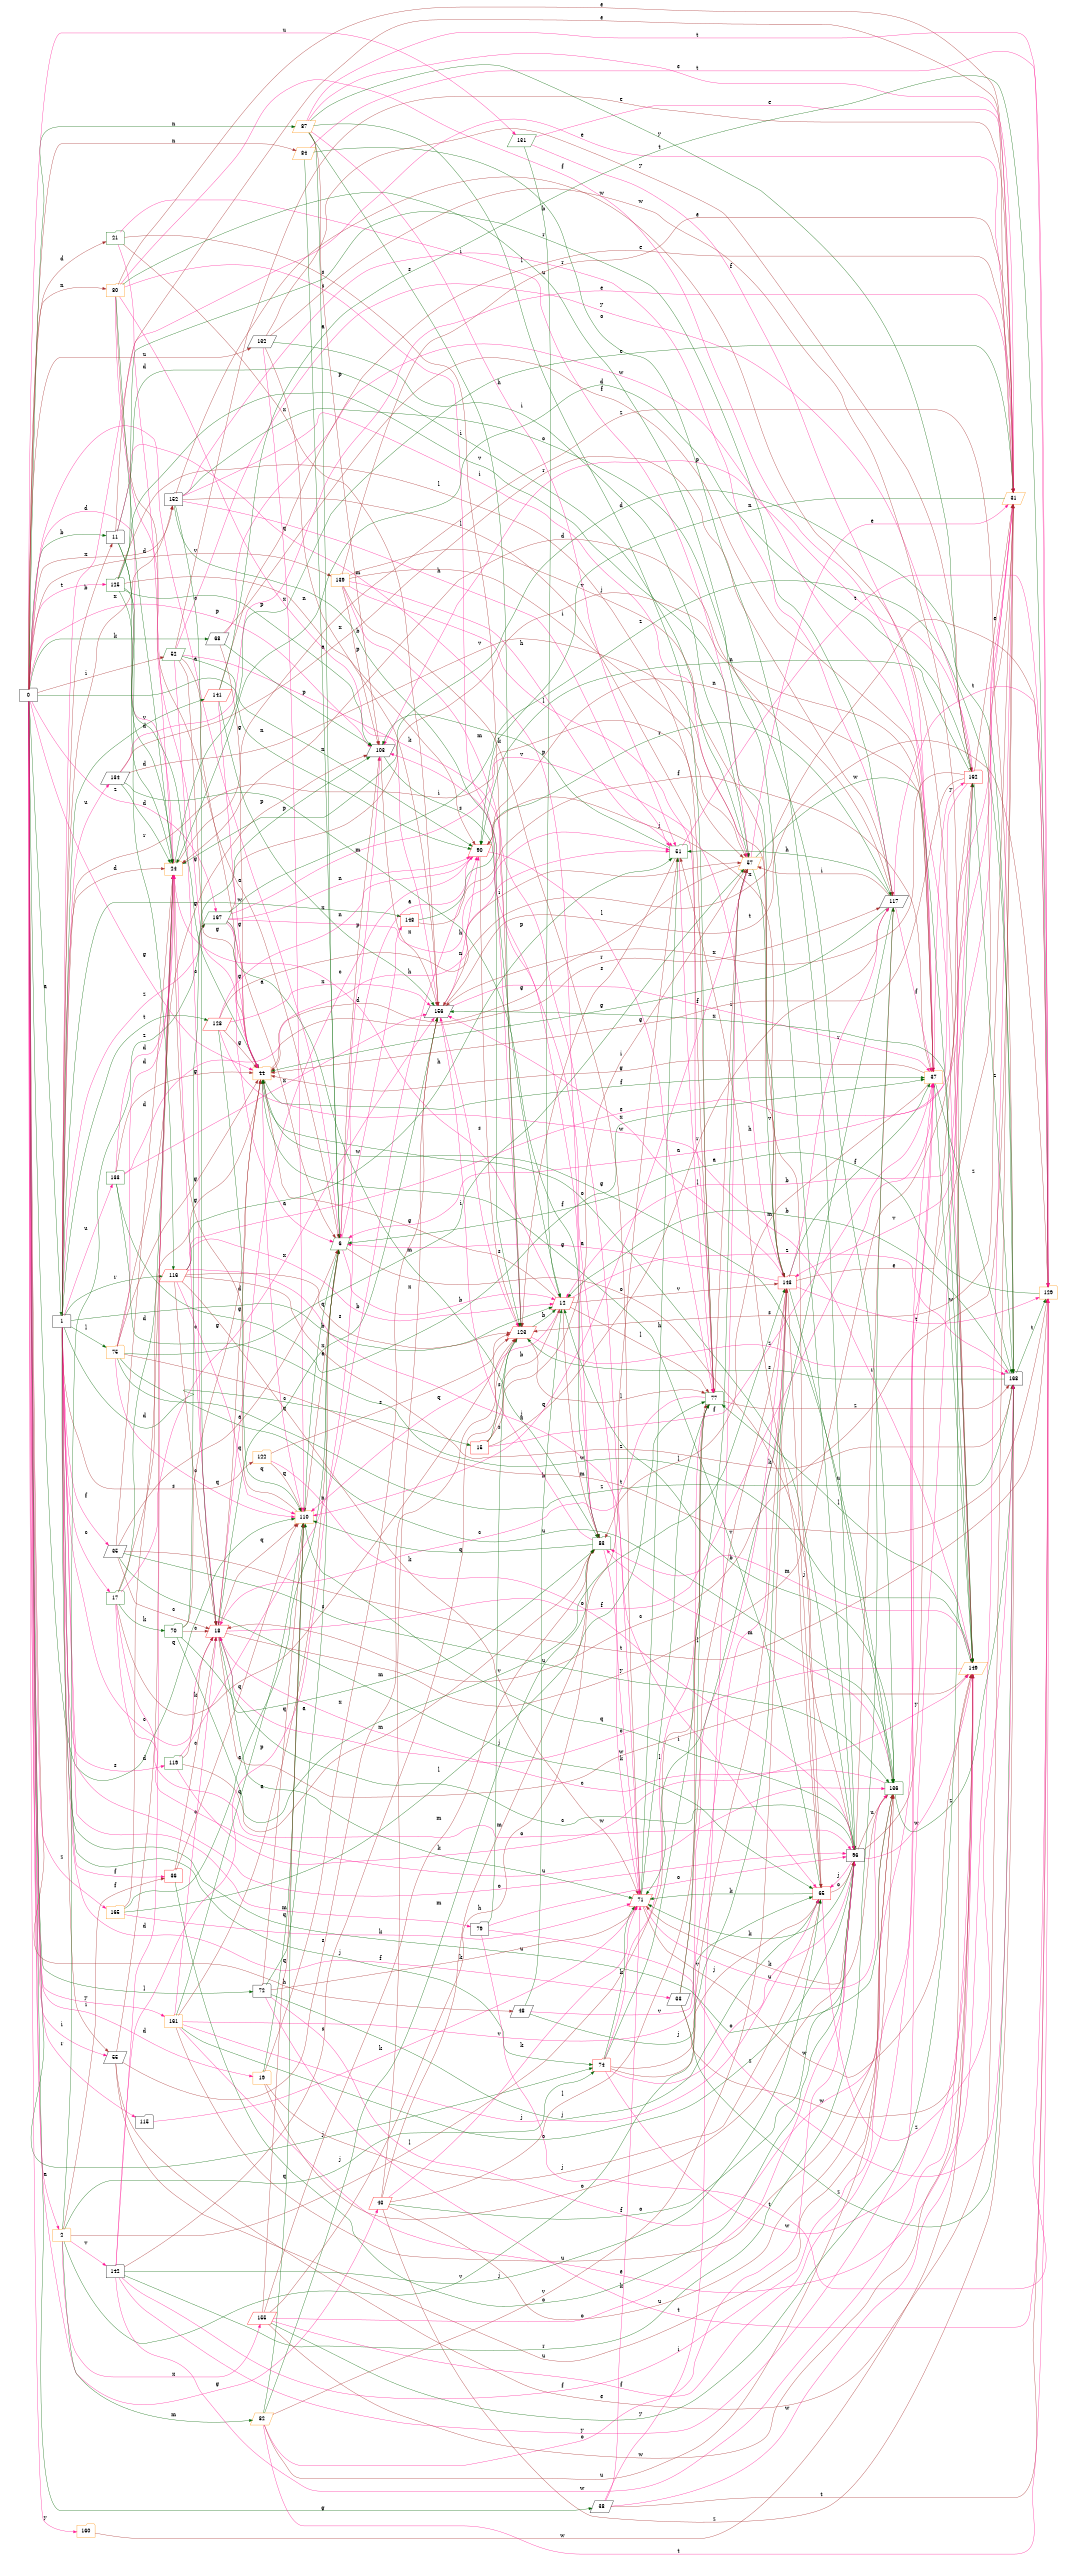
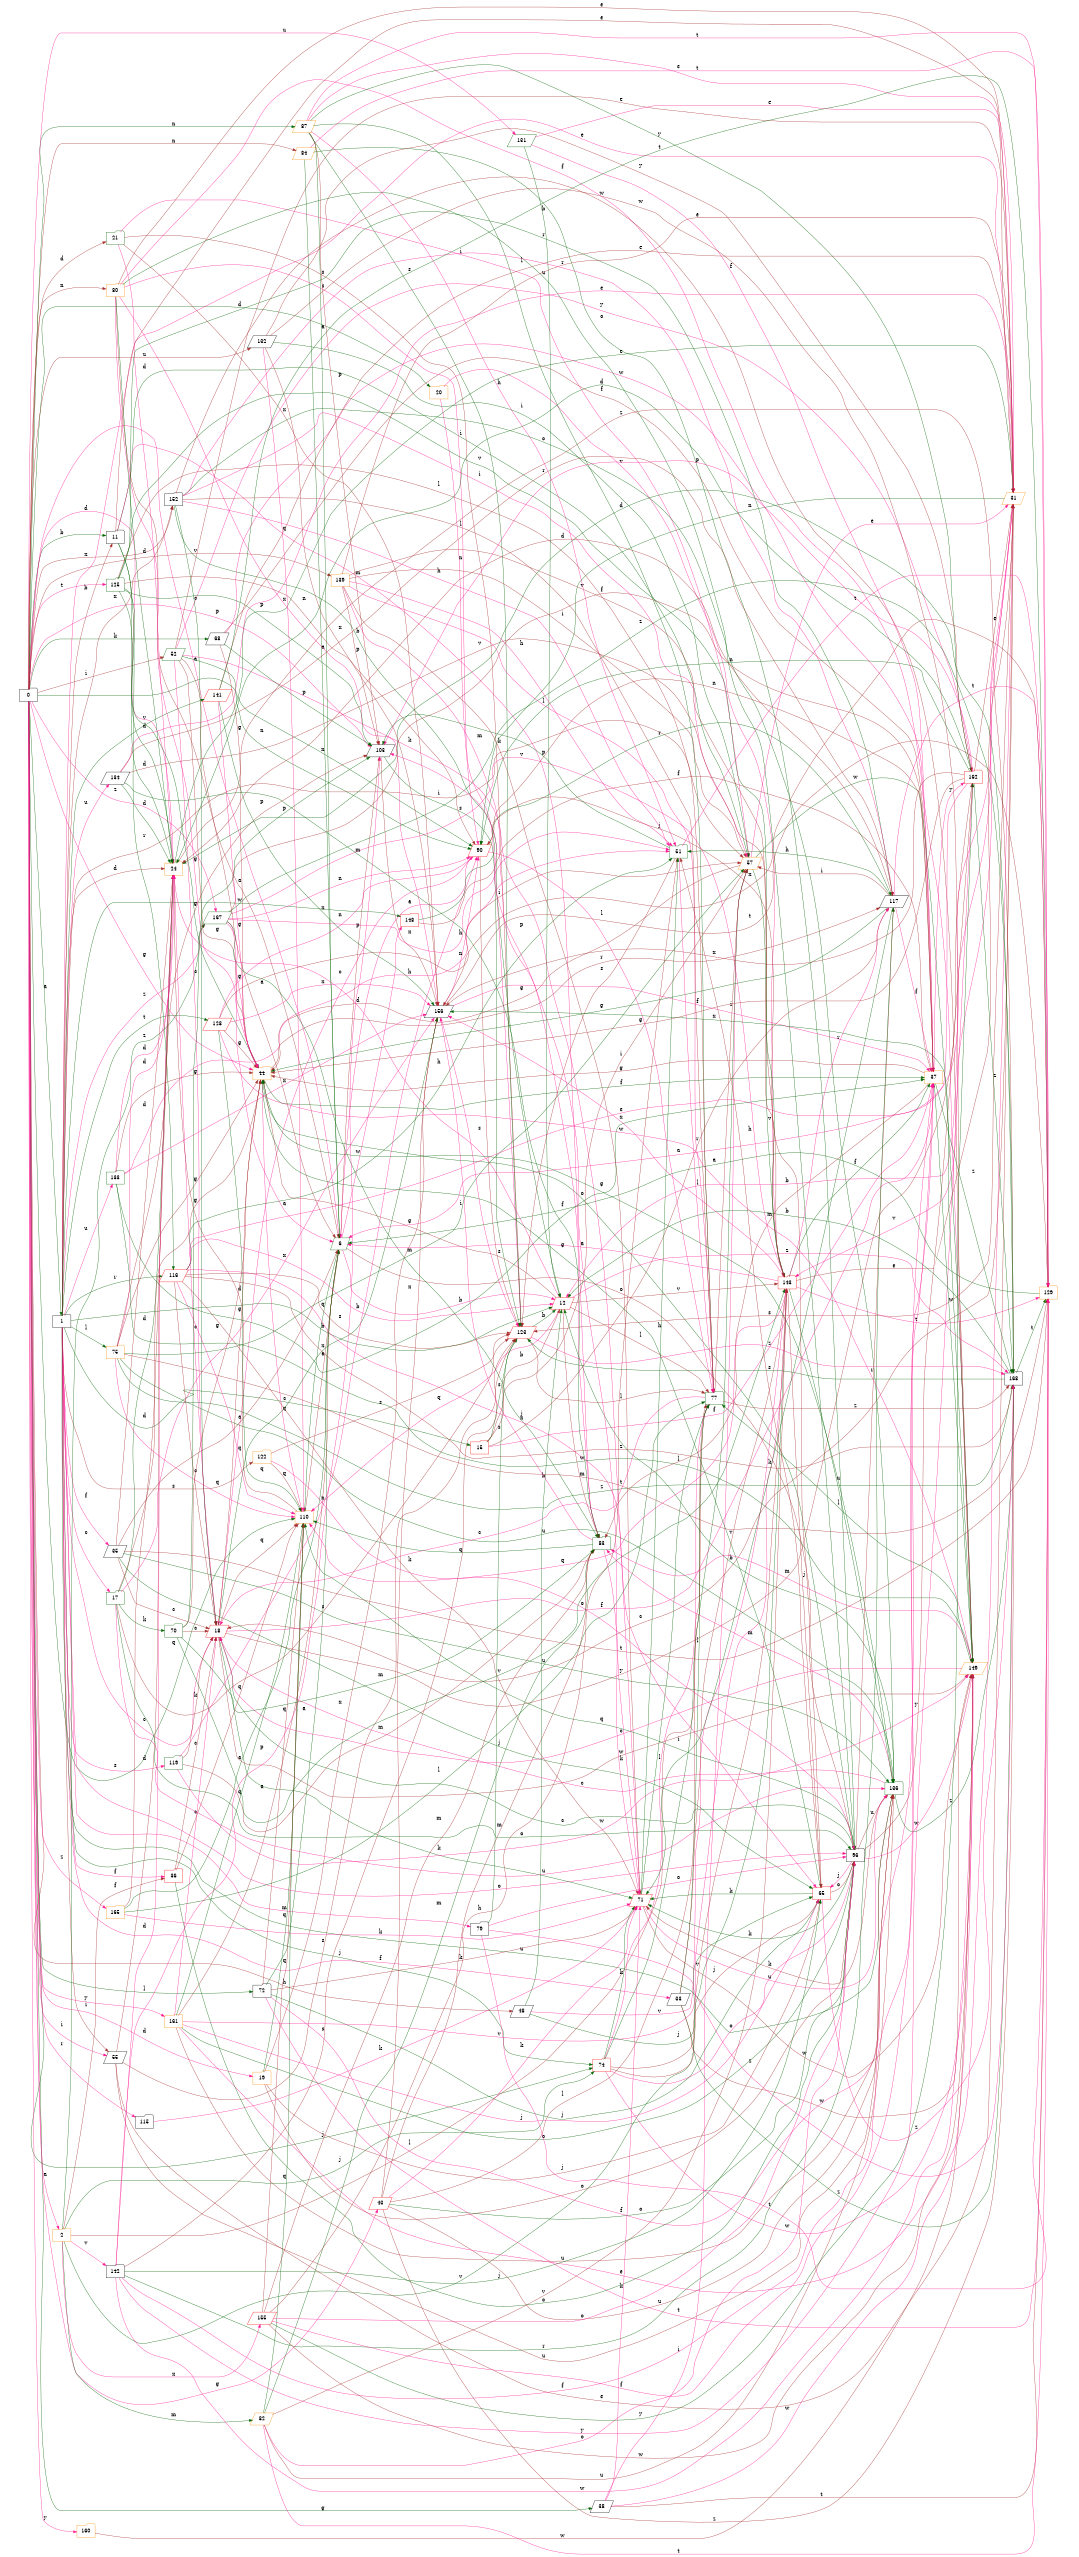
none -> (439, 393)
(602, 590) -> (602, 590)
(616, 1265) -> (603, 1556)
(411, 1837) -> (411, 1837)
